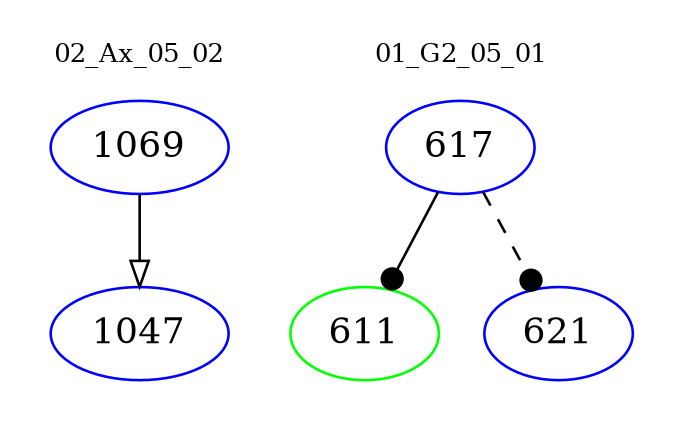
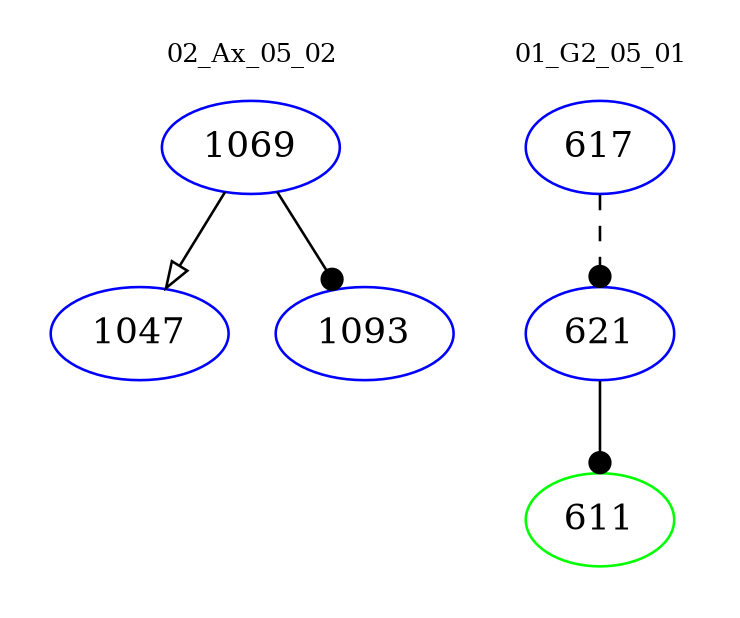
(418, 231) -> (600, 417)
none -> (365, 334)
